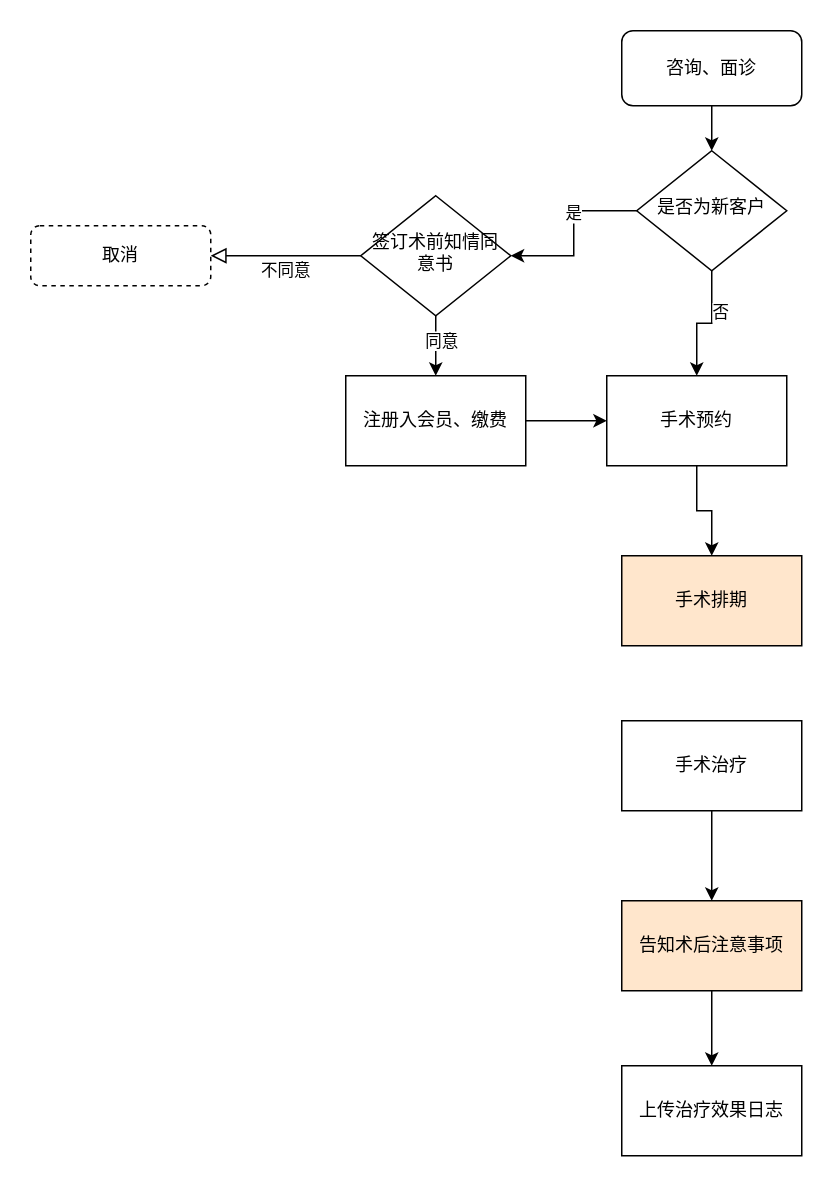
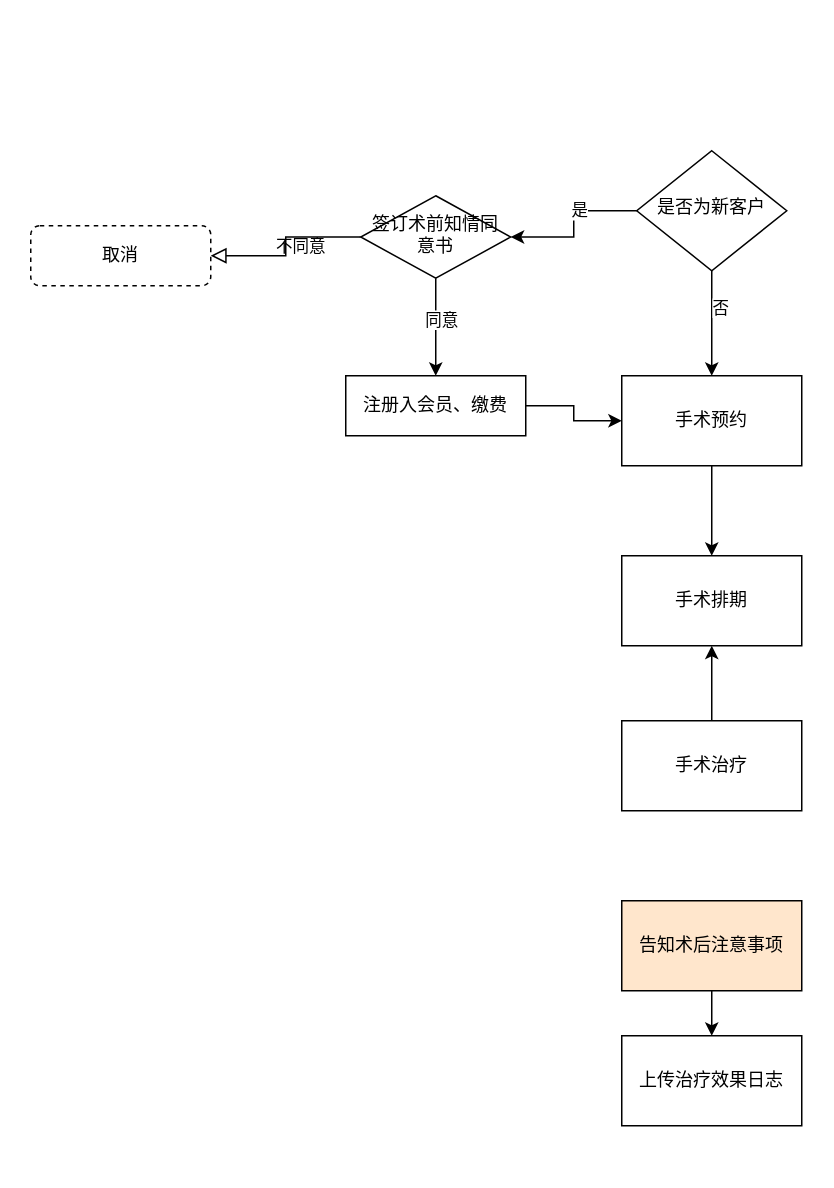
(712, 68) -> none
(712, 134) -> none
(436, 256) -> (436, 237)
(436, 421) -> (436, 406)
(697, 421) -> (712, 421)
(712, 601) -> (712, 601)
(712, 851) -> (712, 689)
(712, 1111) -> (712, 1081)
